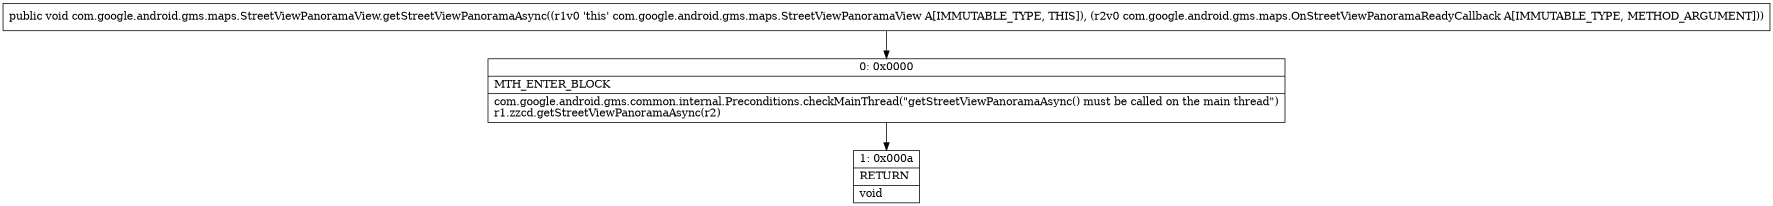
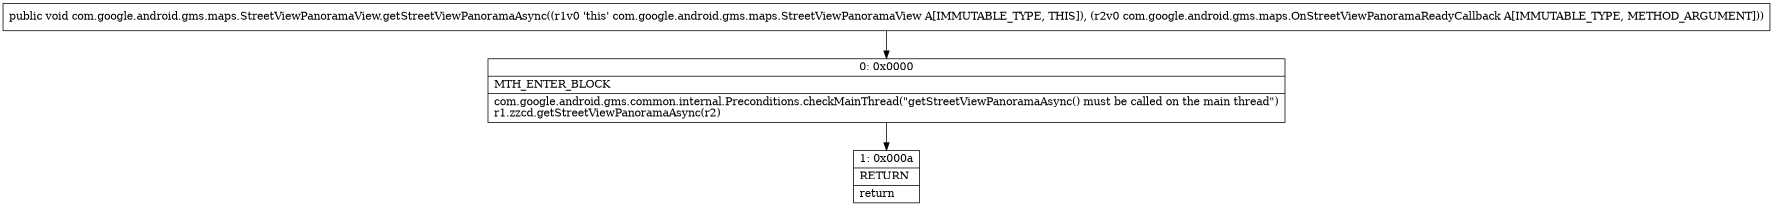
(871, 194) -> (877, 194)
